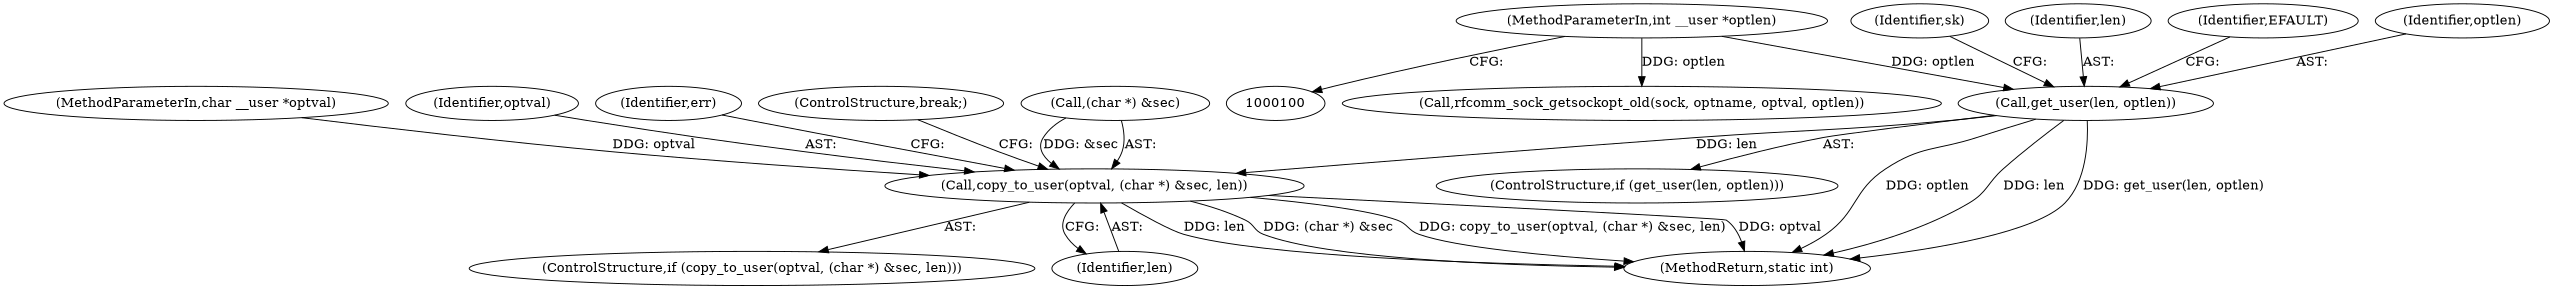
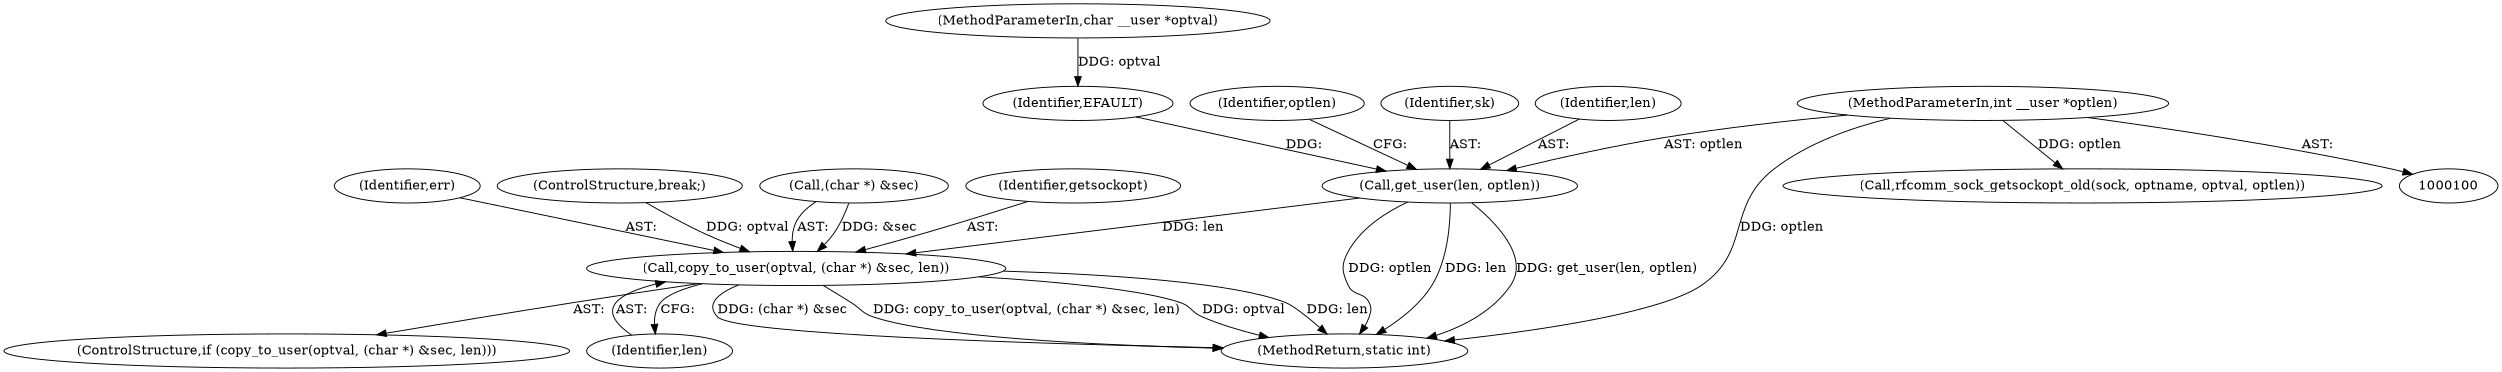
(1489, 62) -> (2320, 145)
(1933, 62) -> (1704, 145)
(2032, 62) -> (1468, 145)
(2205, 62) -> (1306, 145)
(2314, 62) -> (1392, 145)
(492, 103) -> (1073, 186)
(930, 145) -> (643, 227)
(1018, 145) -> (748, 227)
(610, 152) -> (1078, 57)
(1637, 186) -> none
none -> (1707, 281)
